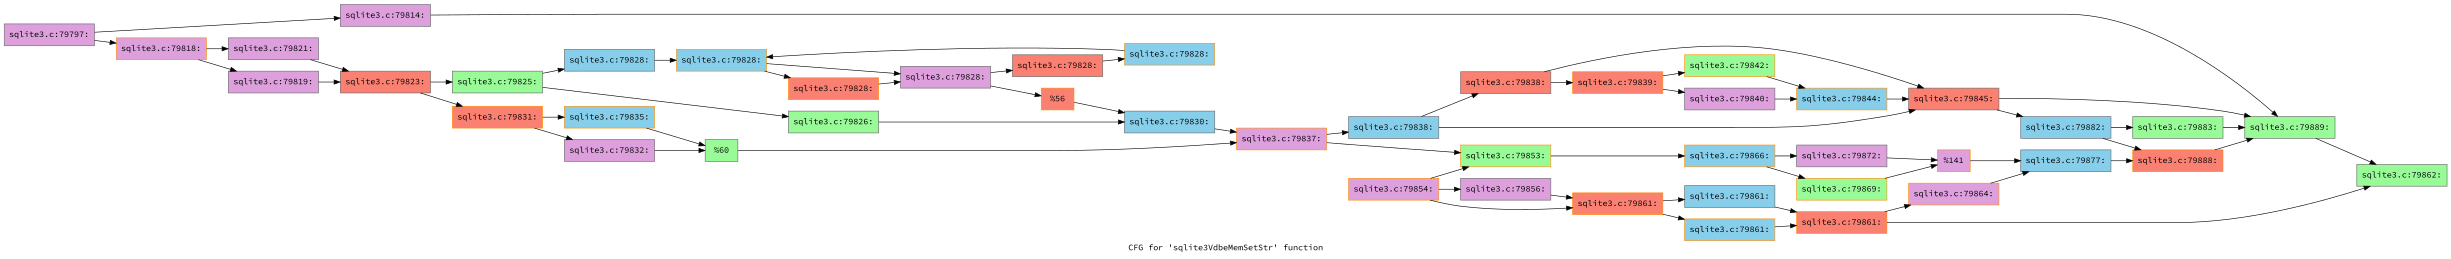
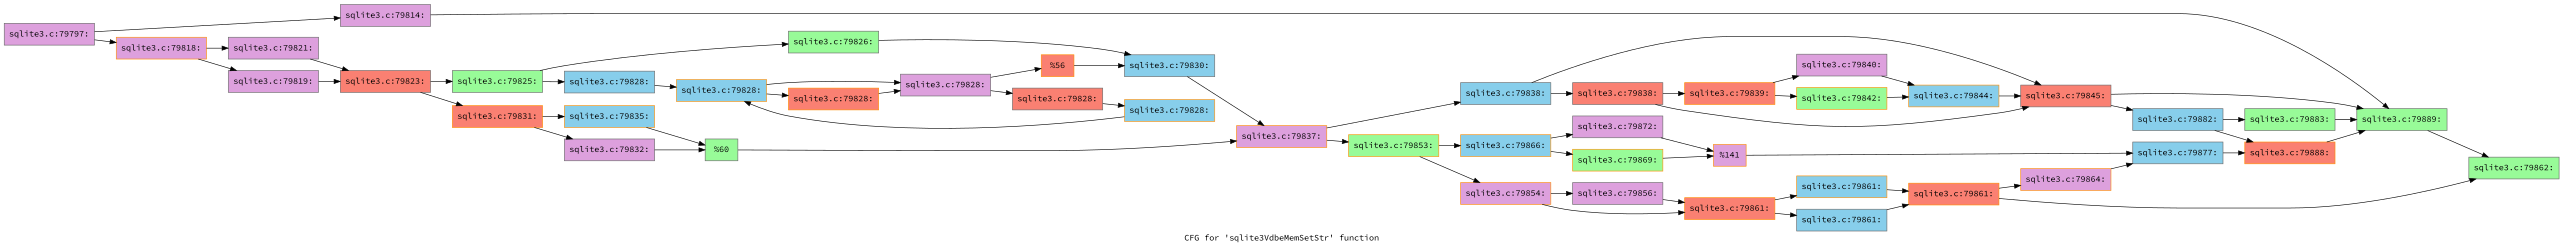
(1447, 173) -> (1447, 168)
